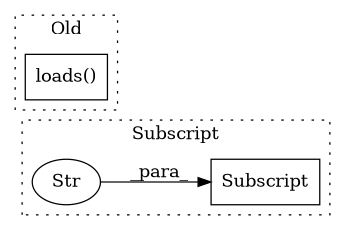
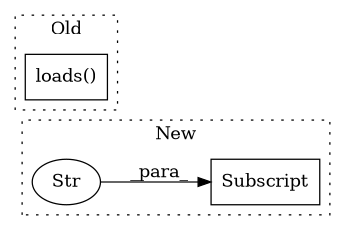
(176, 135) -> (176, 135)
